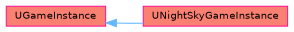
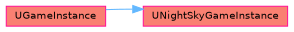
(130, 23) -> (119, 9)
